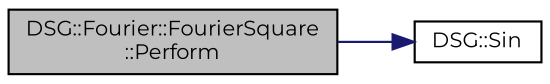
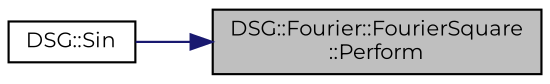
(365, 42) -> (163, 42)
